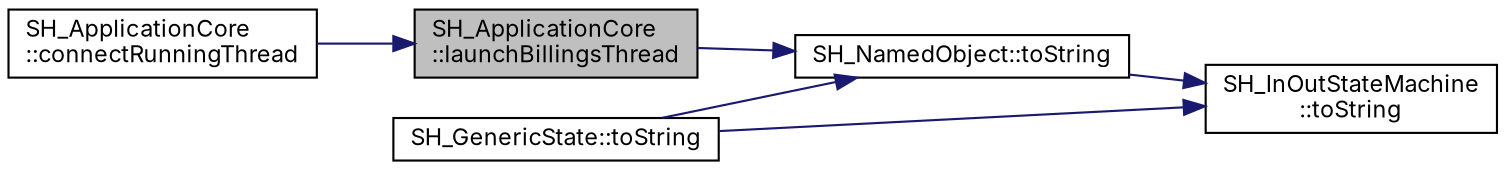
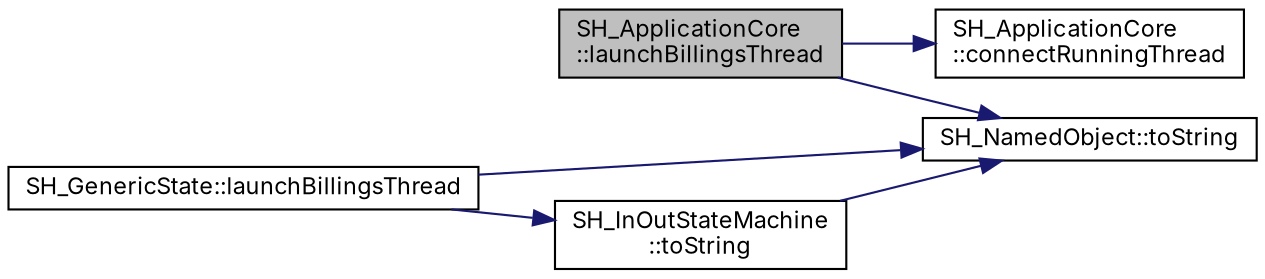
(355, 44) -> (878, 44)
(1157, 78) -> (911, 183)
(556, 139) -> (243, 188)
